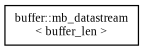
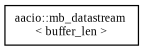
(72, 25) -> (72, 25)
